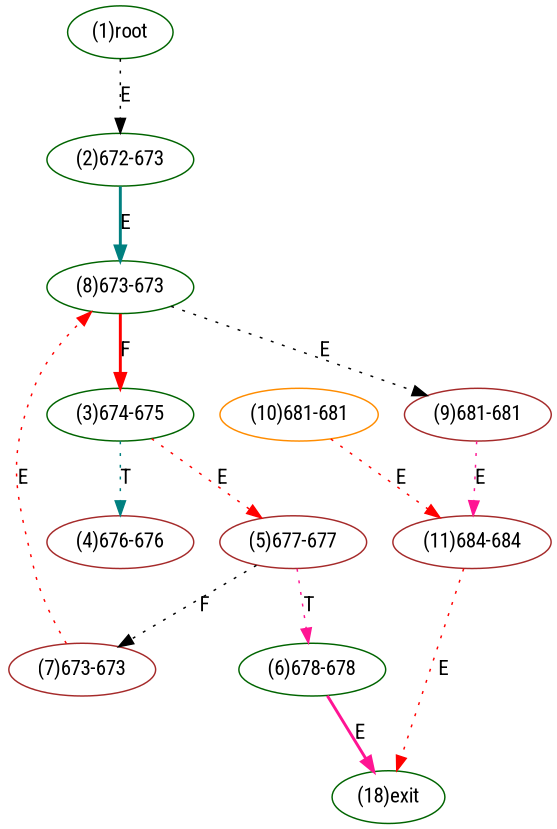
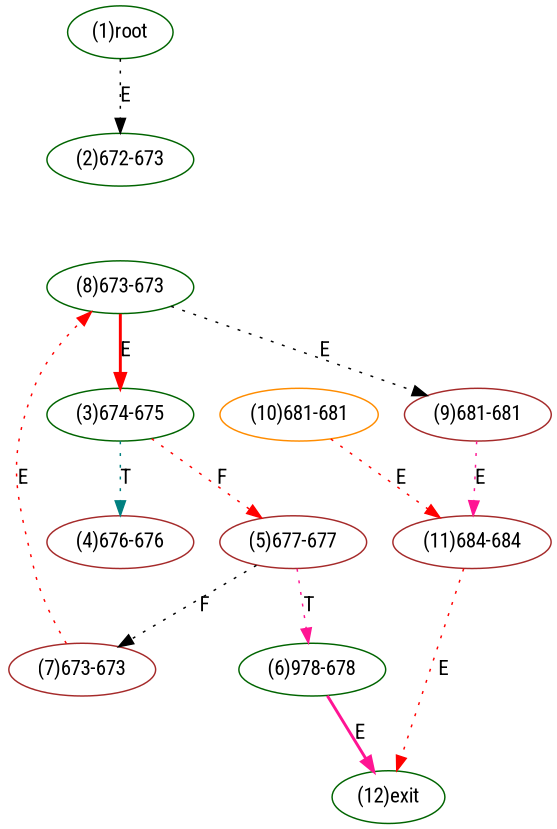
(120, 216) -> none
(125, 351) -> (125, 351)
(222, 478) -> (222, 478)
(312, 670) -> (312, 670)
(388, 797) -> (388, 797)
